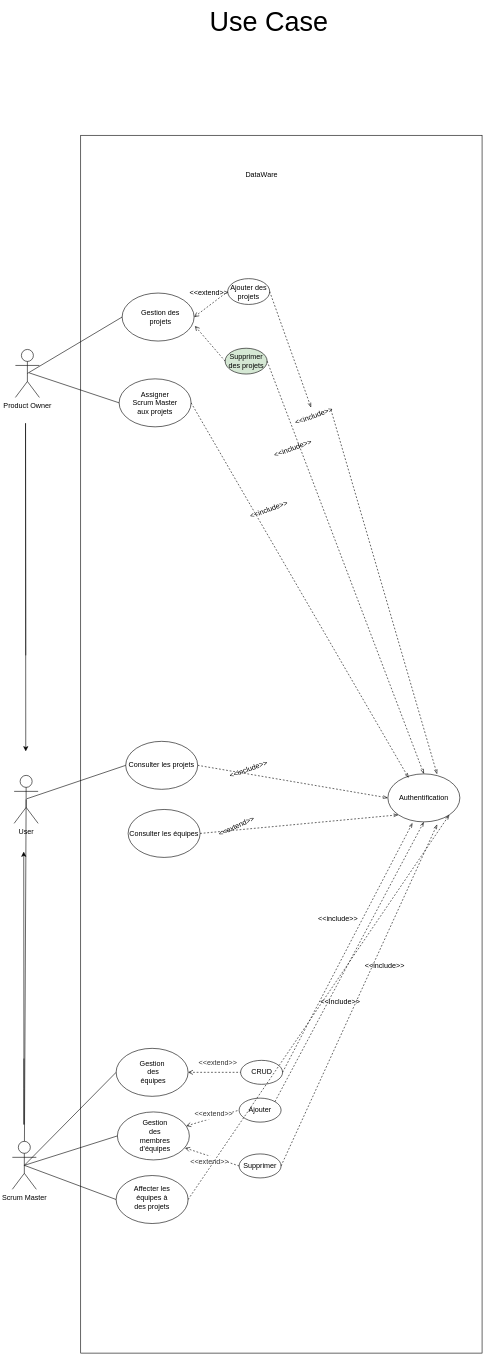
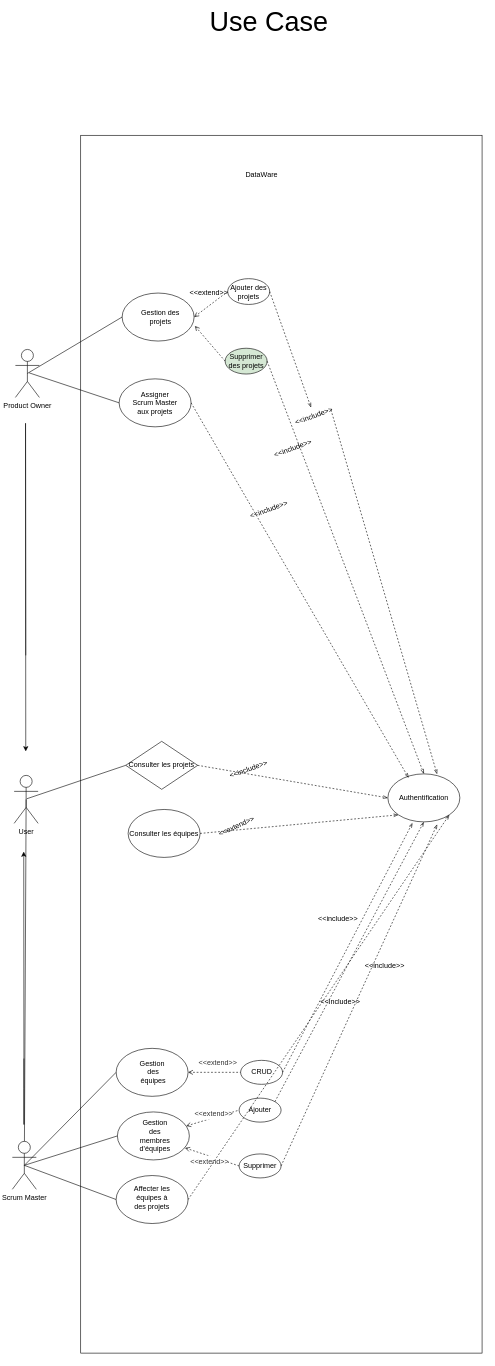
(162, 765) -> (162, 765)
